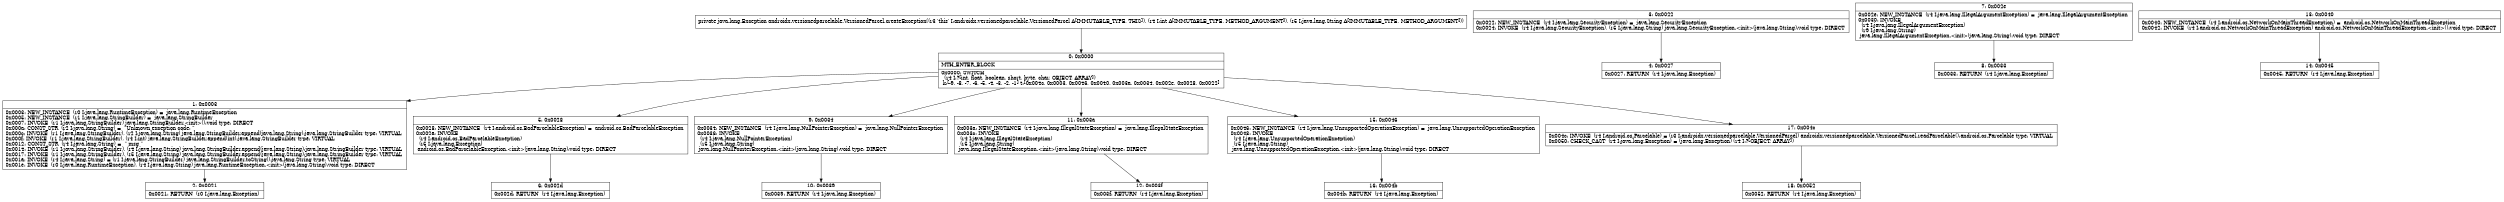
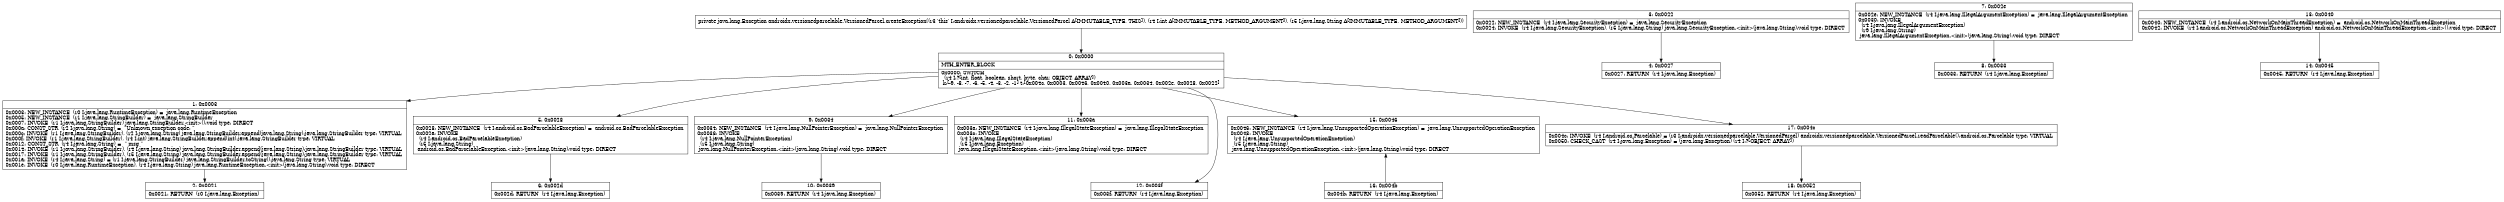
(449, 144) -> (445, 144)
(986, 144) -> (990, 144)
(1381, 166) -> (1386, 170)
(1121, 167) -> (1218, 130)
